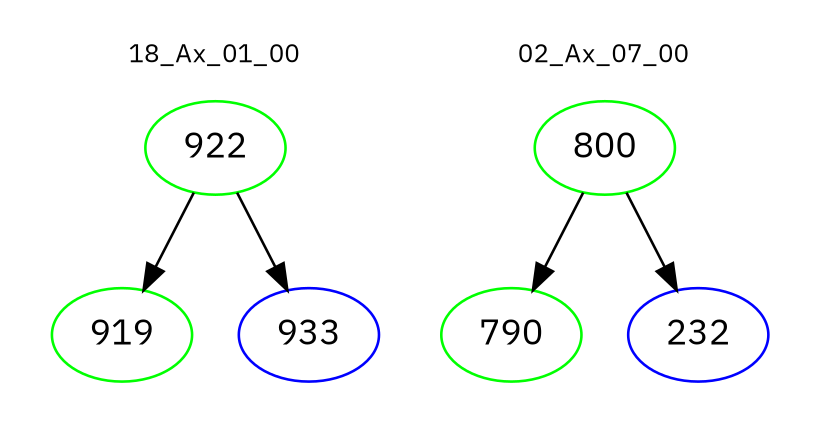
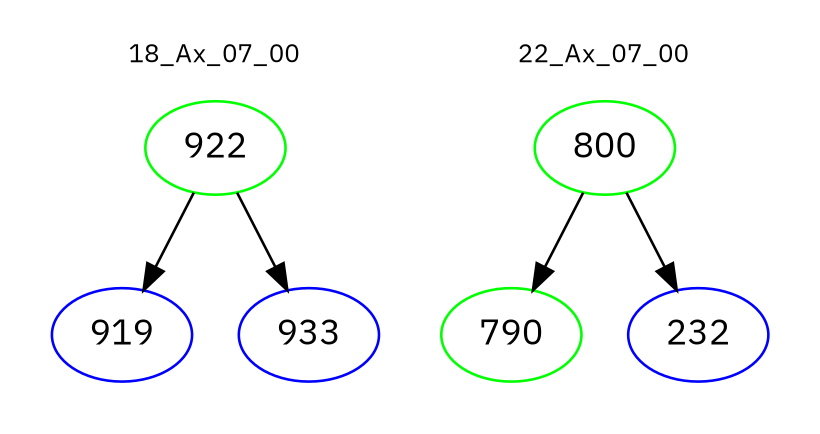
(215, 56) -> (215, 56)
(605, 56) -> (605, 56)
(122, 335) -> (122, 335)
